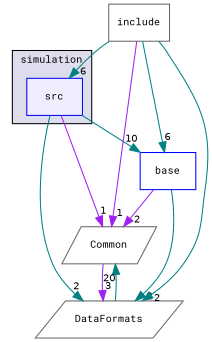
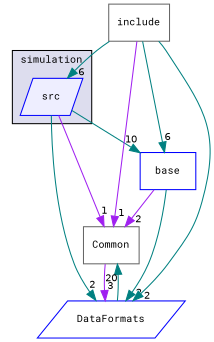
(55, 97) -> (52, 97)
(109, 245) -> (111, 245)
(109, 319) -> (111, 319)
